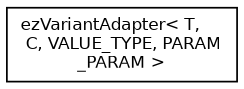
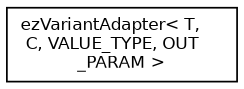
(122, 45) -> (122, 45)
